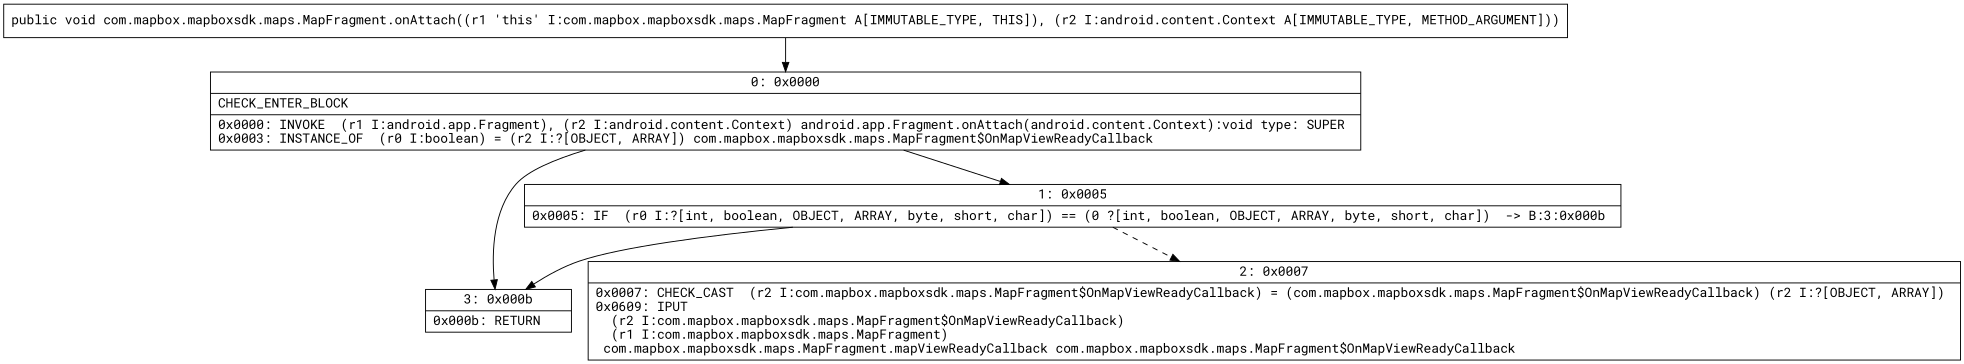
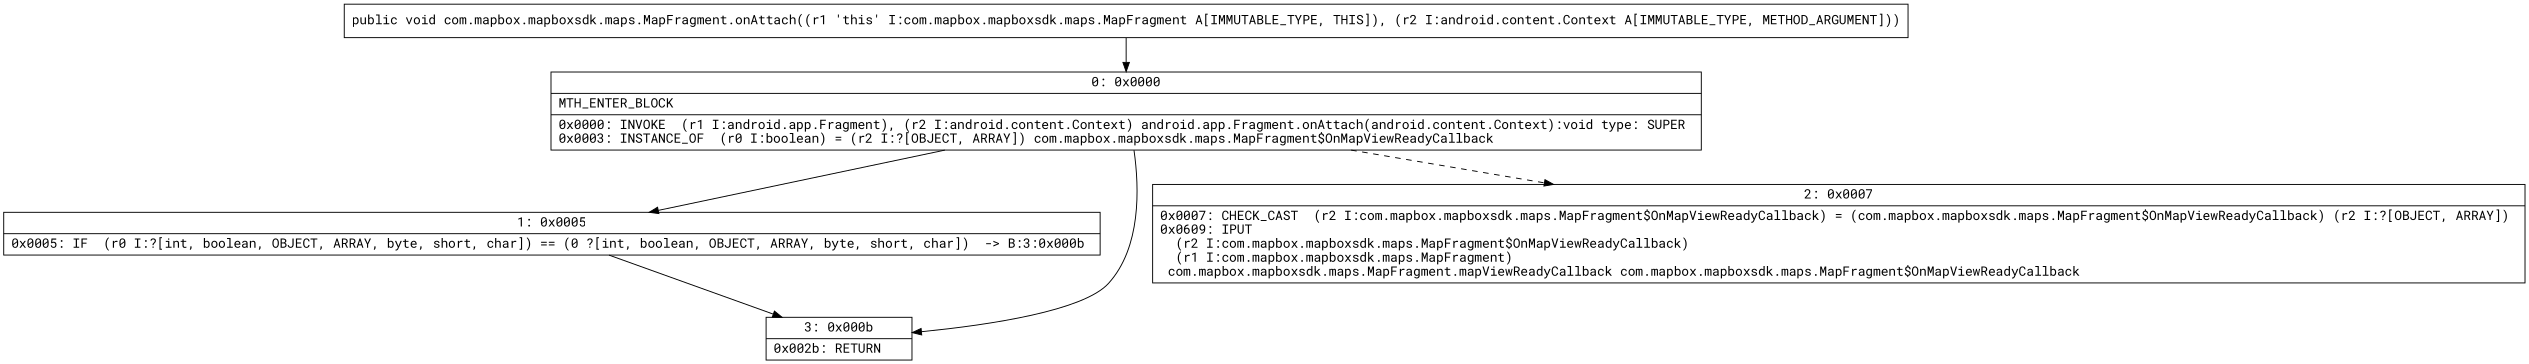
(283, 104) -> (616, 104)
(1142, 242) -> (1448, 166)
(498, 321) -> (839, 349)
